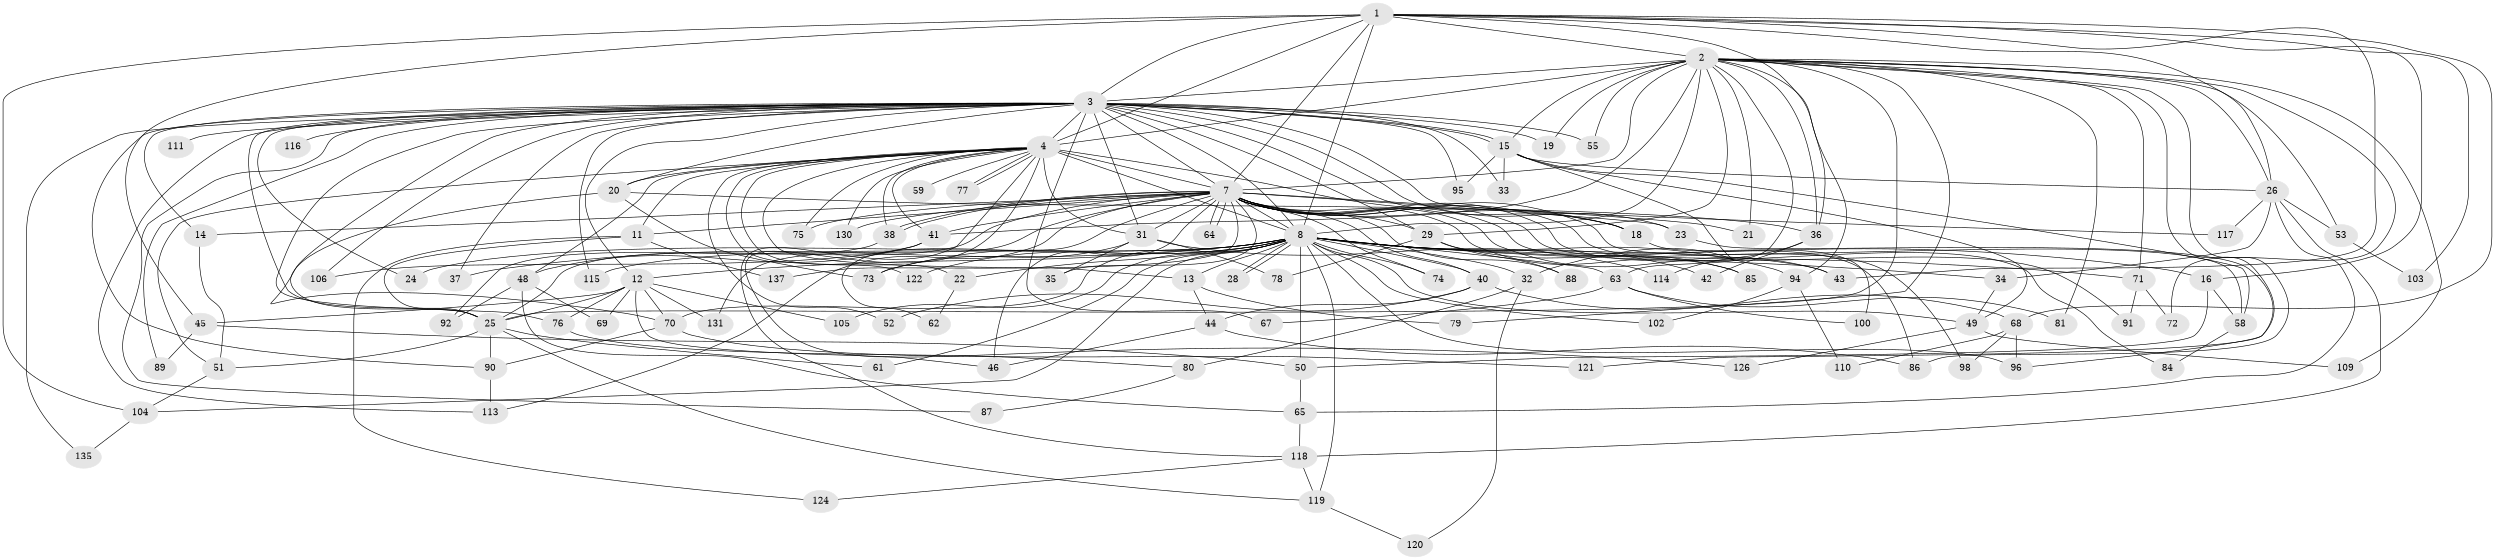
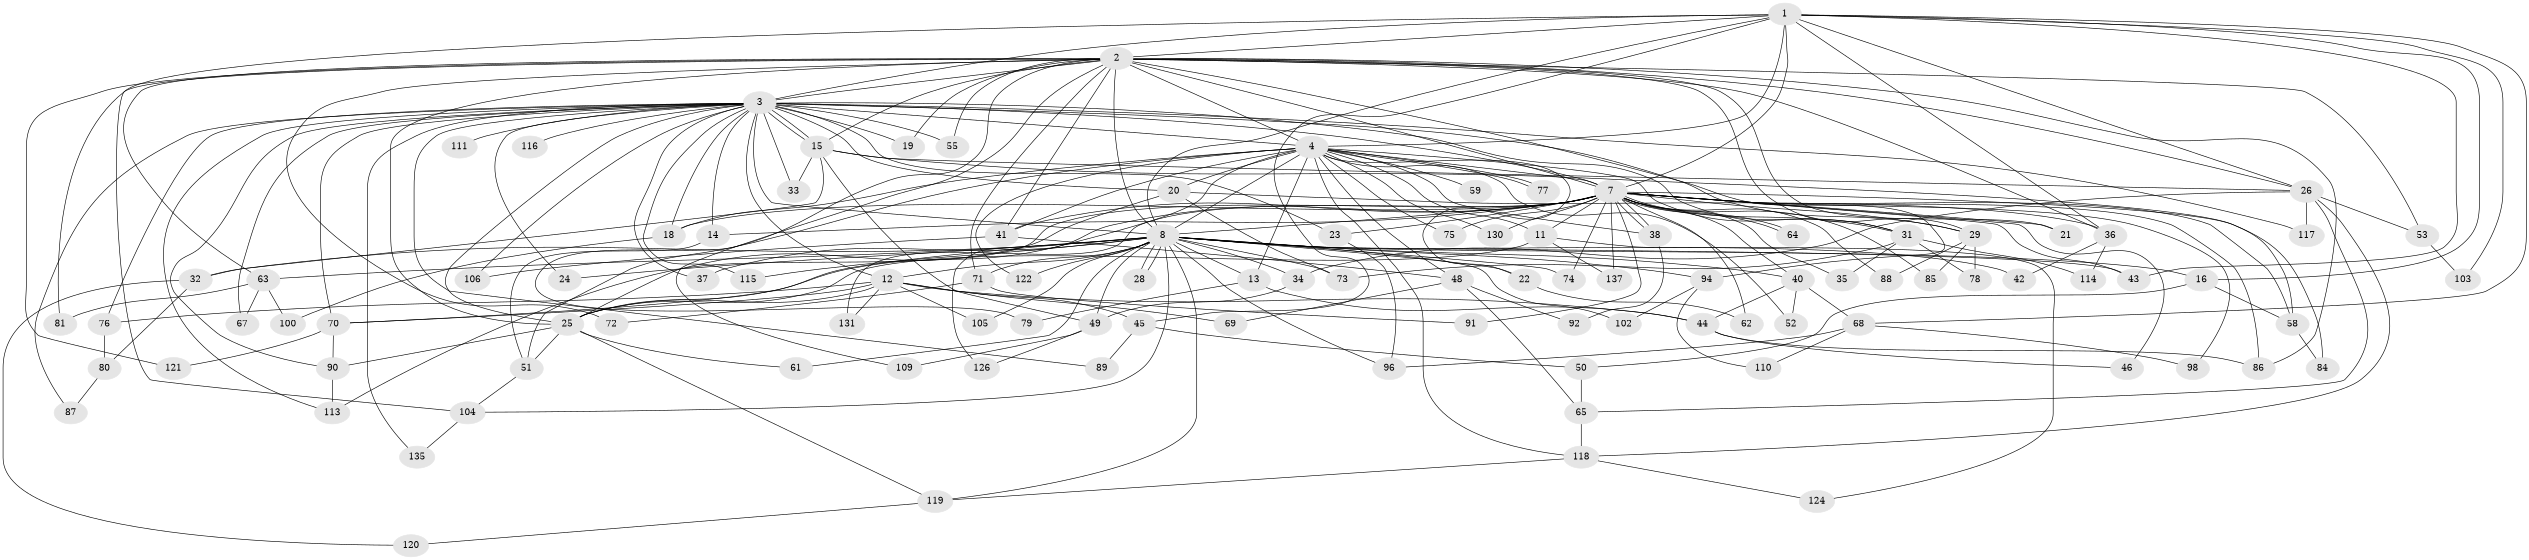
(1458, 191) -> none
(1301, 299) -> none
(788, 353) -> (1295, 300)
